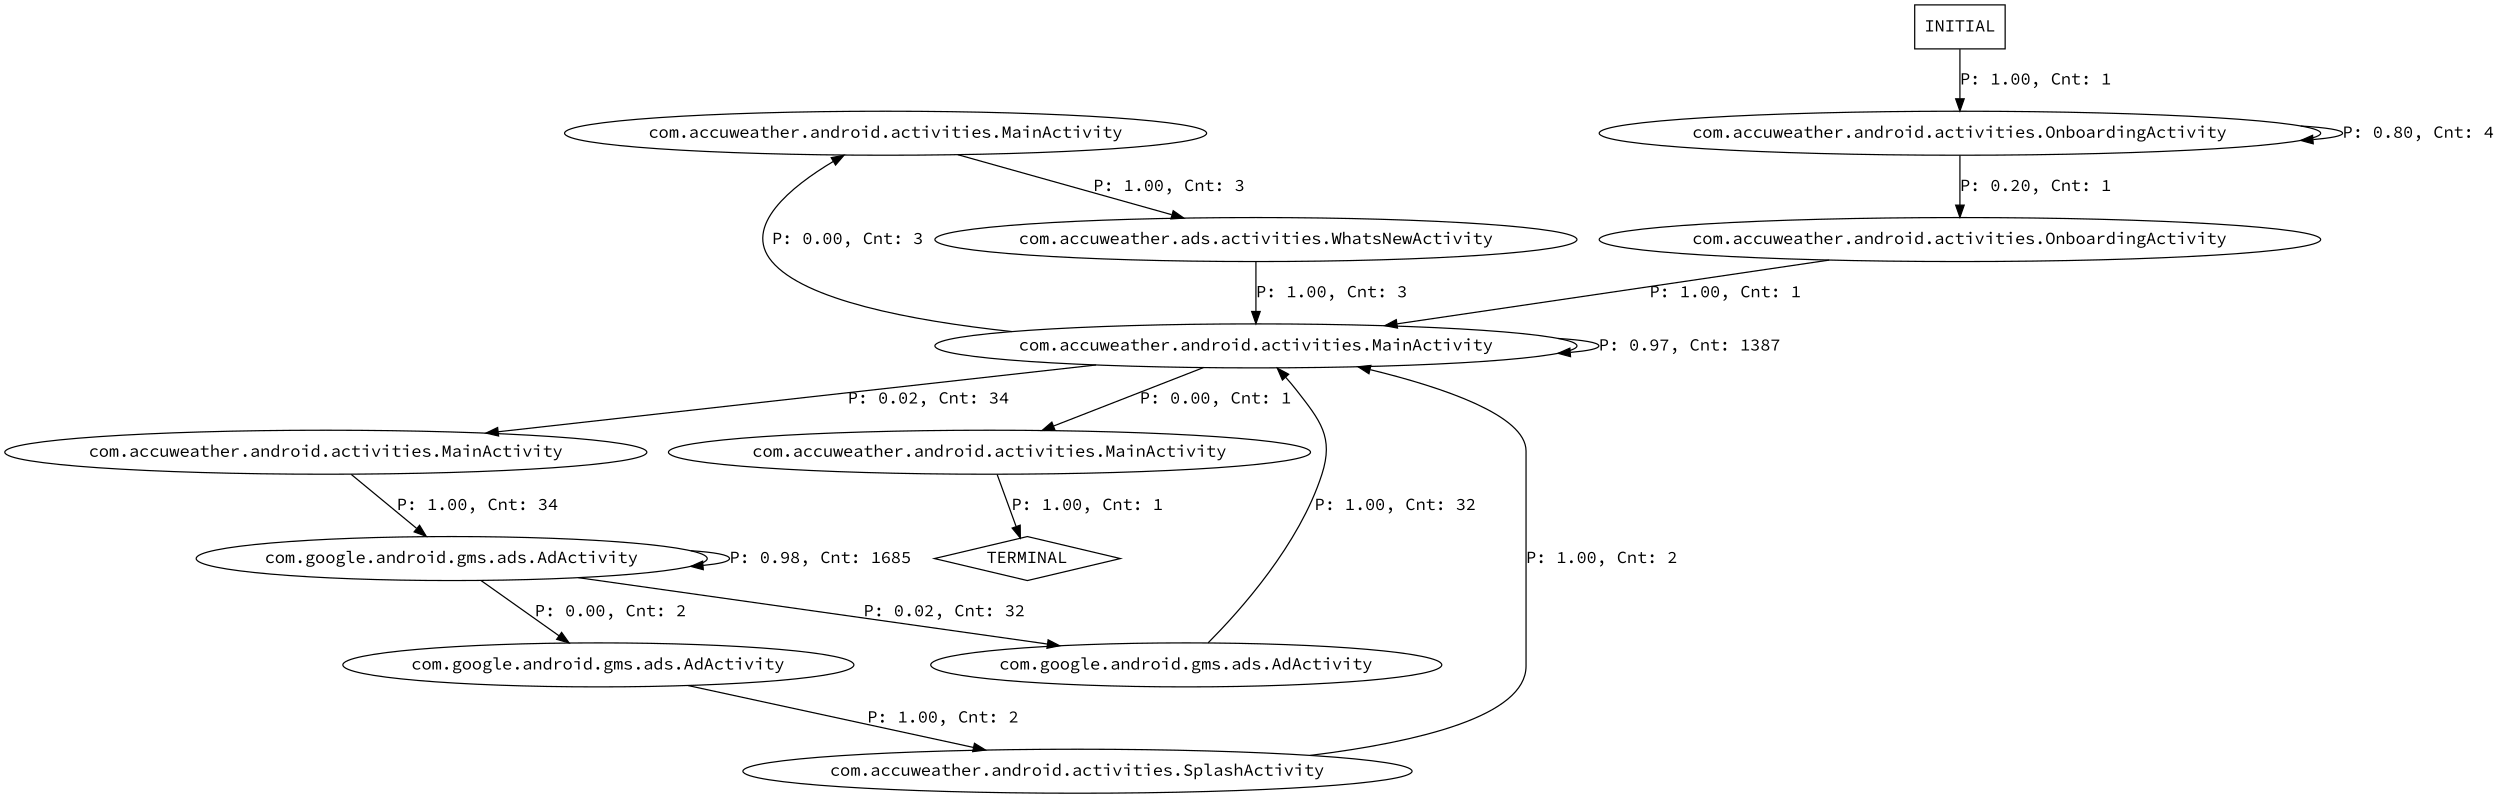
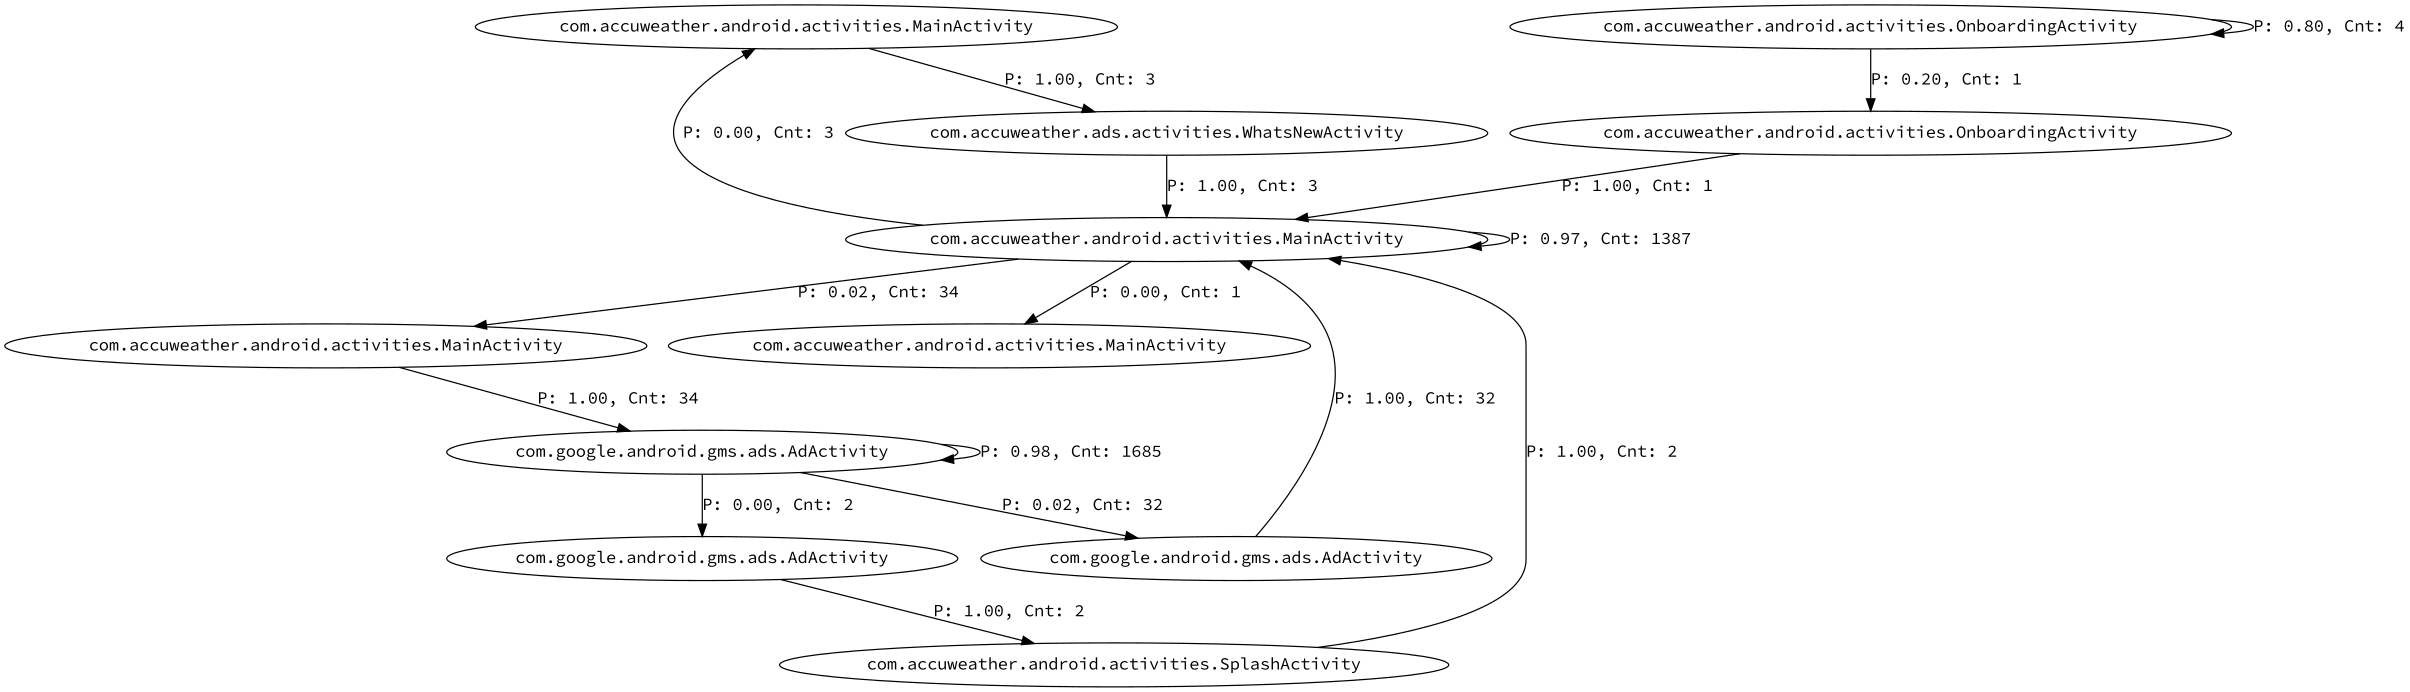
(1960, 27) -> none
(1027, 559) -> none
